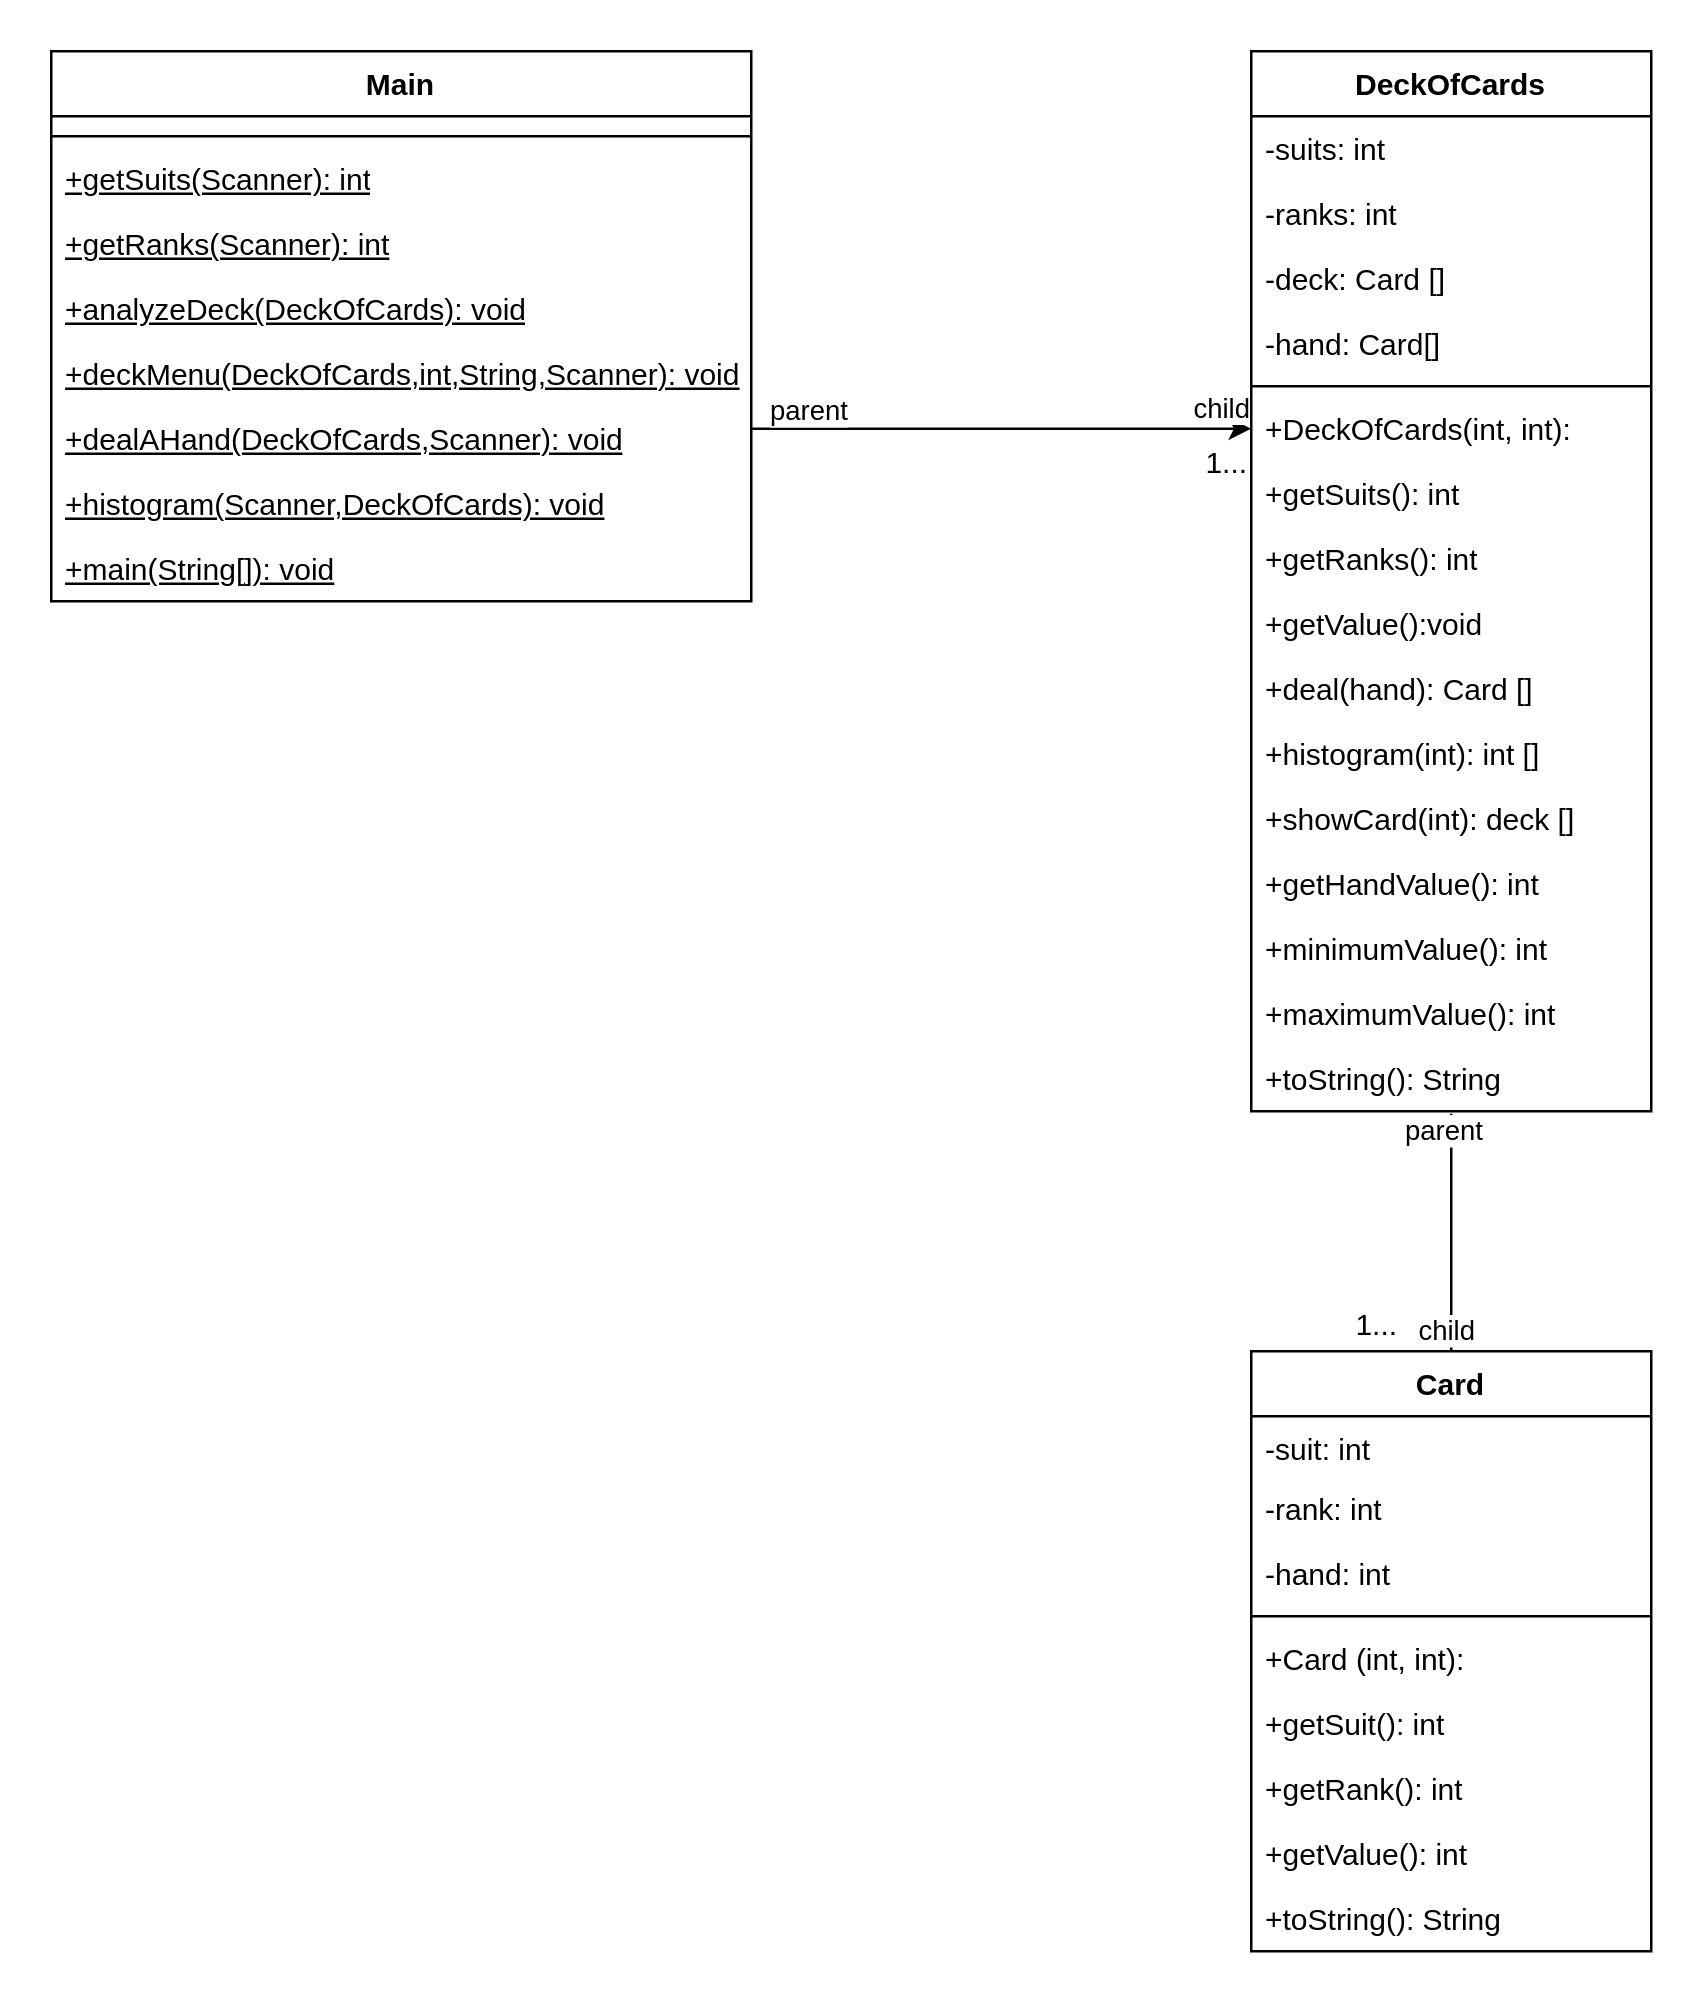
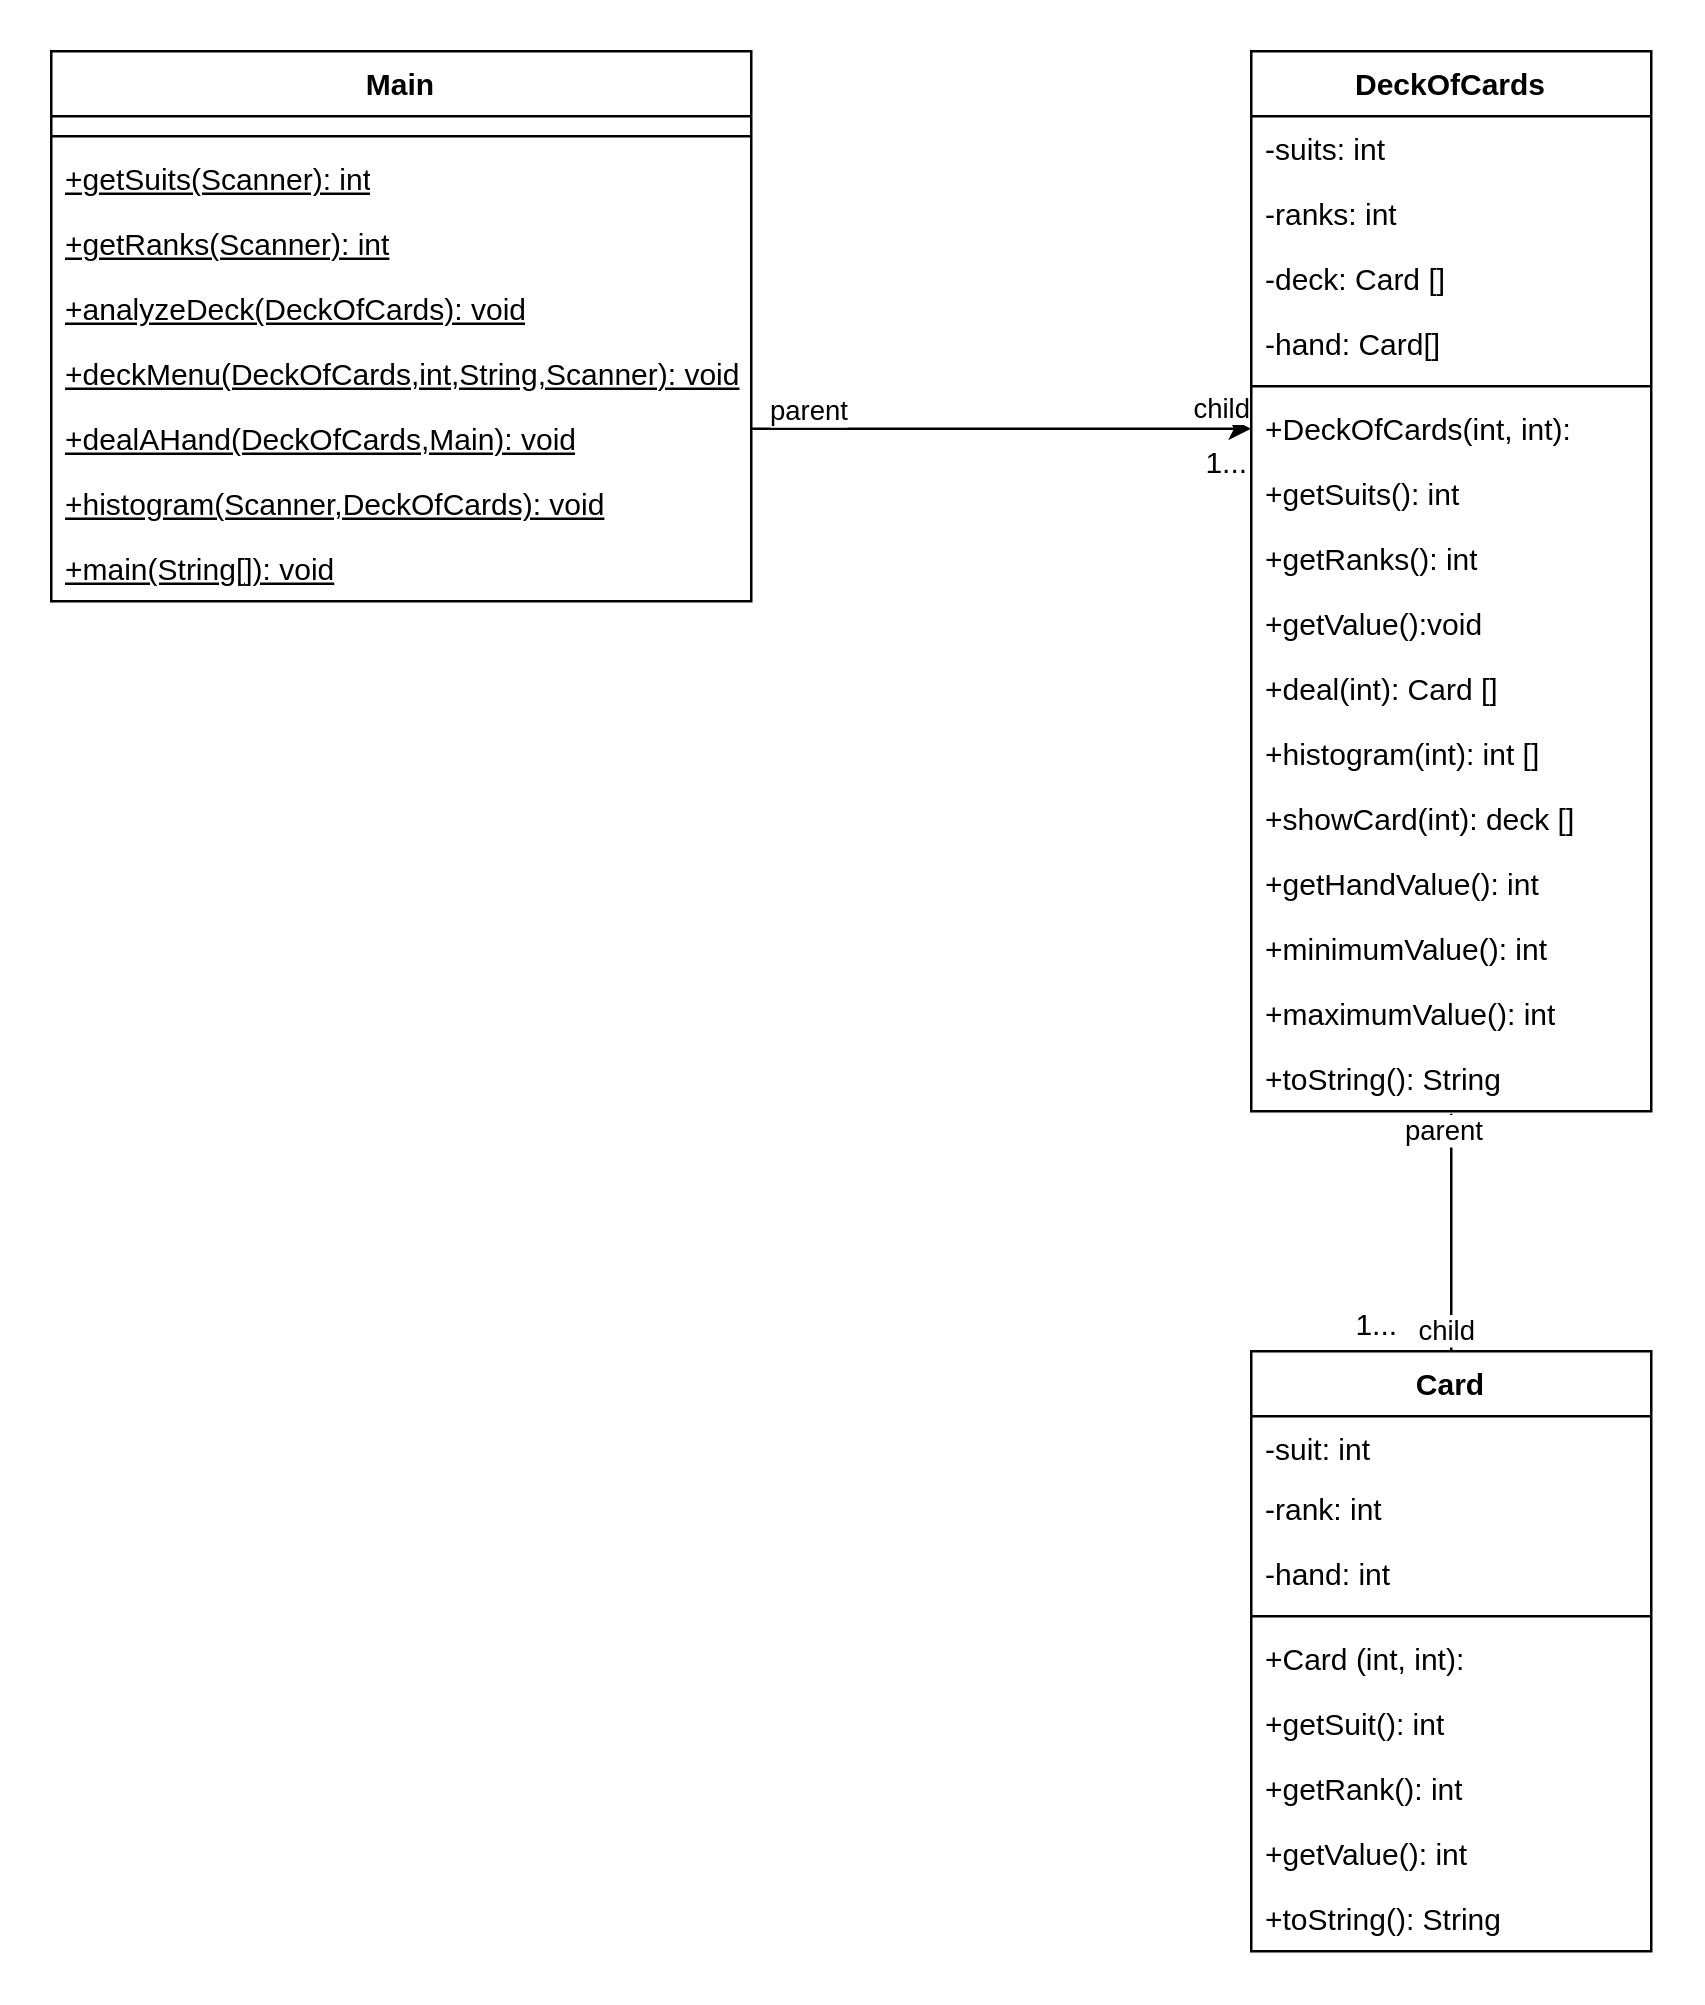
(358, 442) -> (328, 442)
(1419, 692) -> (1406, 692)
